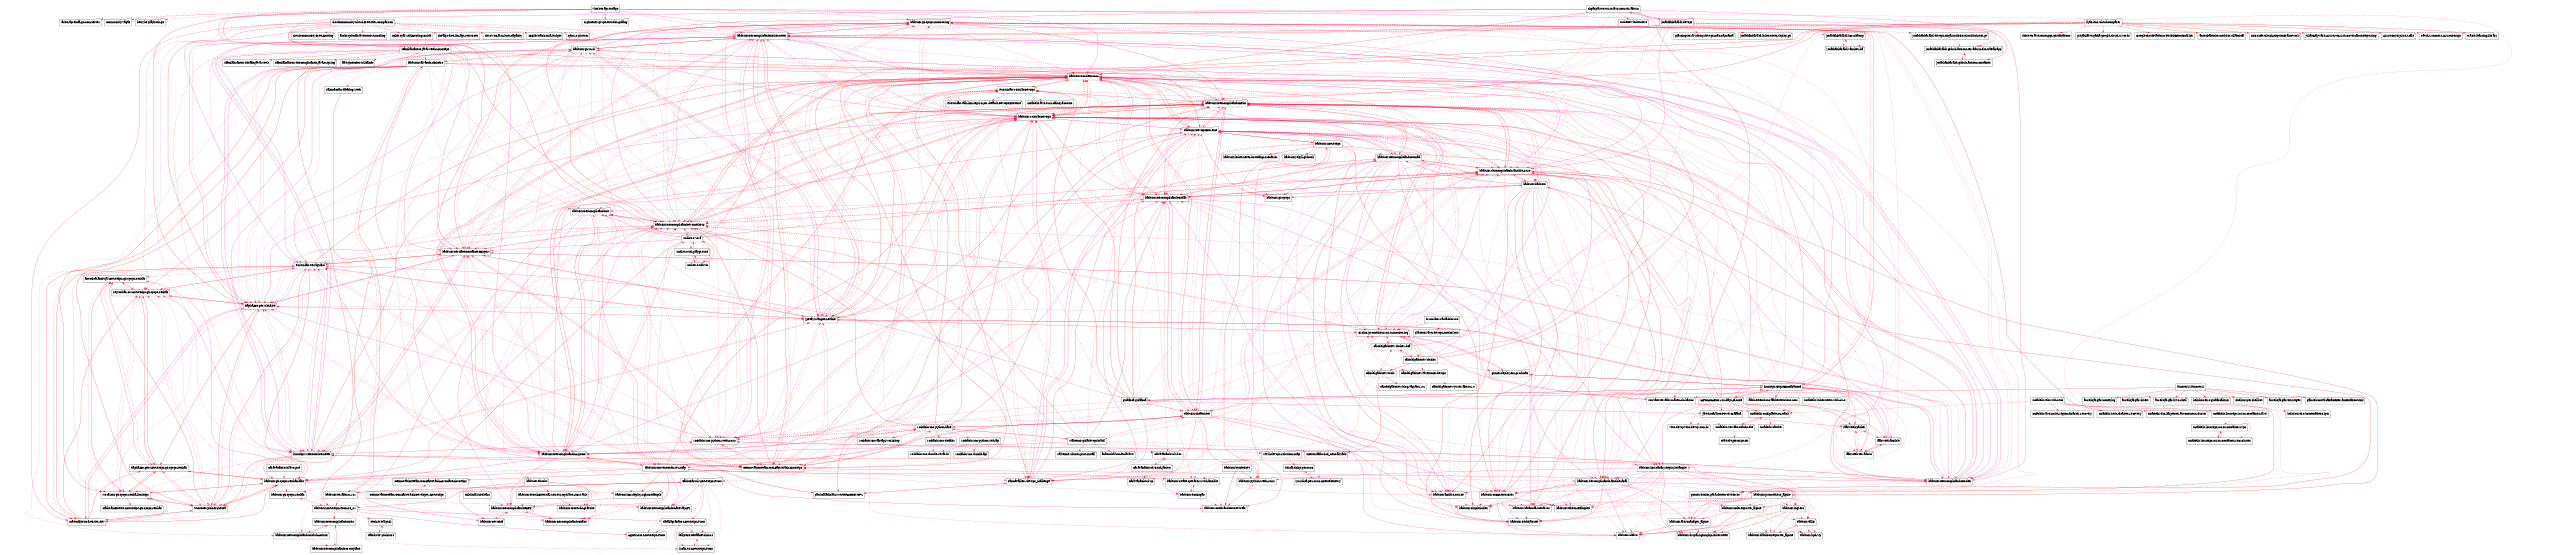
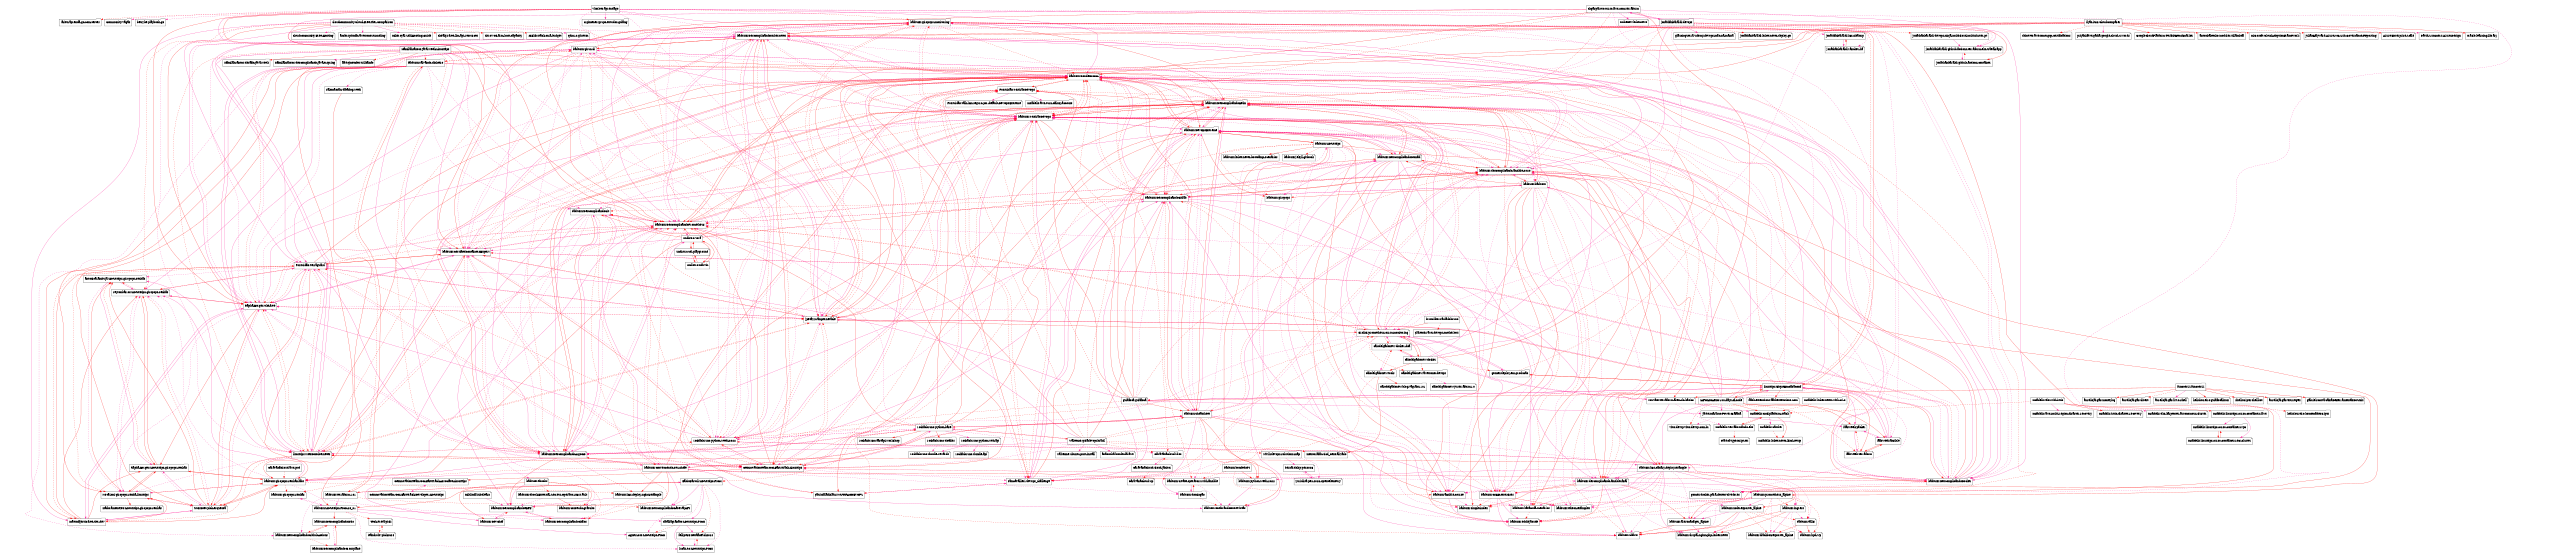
(1457, 264) -> none
none -> (1780, 441)
(665, 468) -> (665, 468)
(1230, 487) -> (1253, 463)
